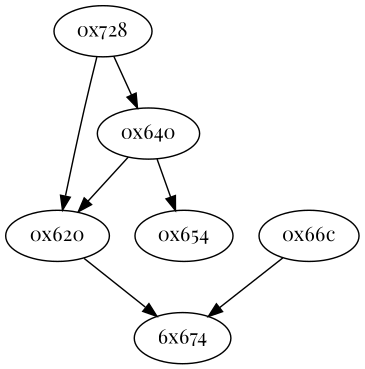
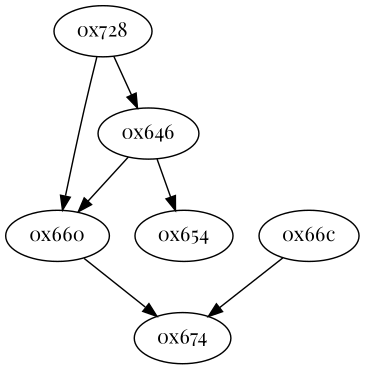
(148, 134) -> (148, 134)
(58, 236) -> (58, 236)
(183, 338) -> (183, 338)
